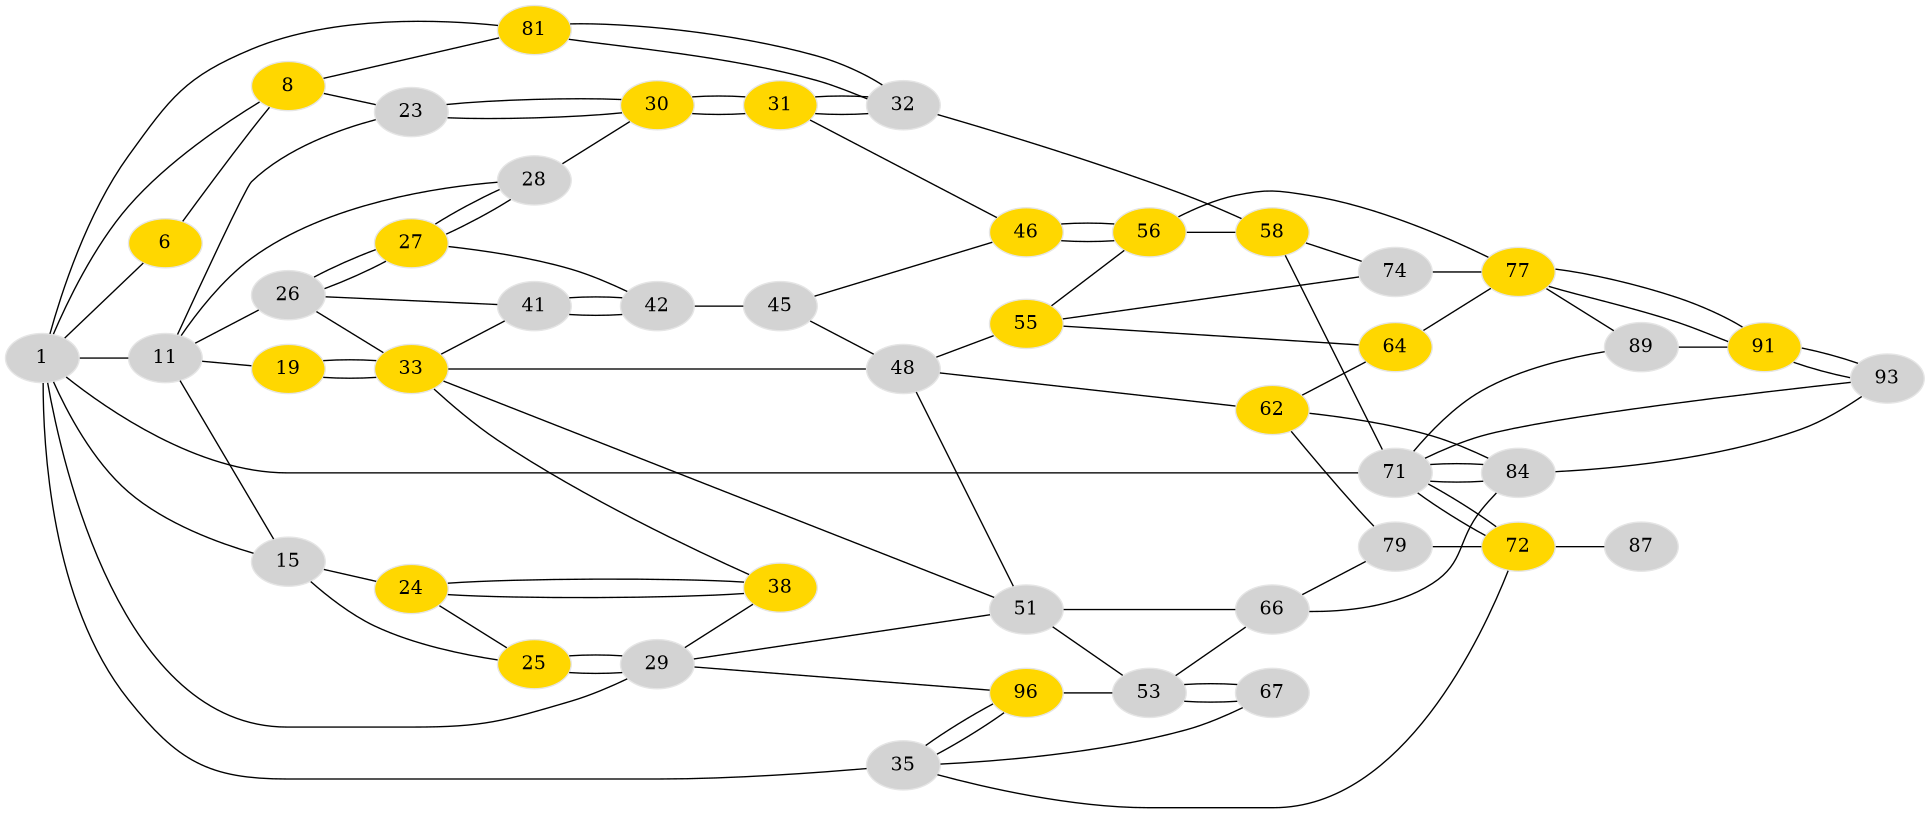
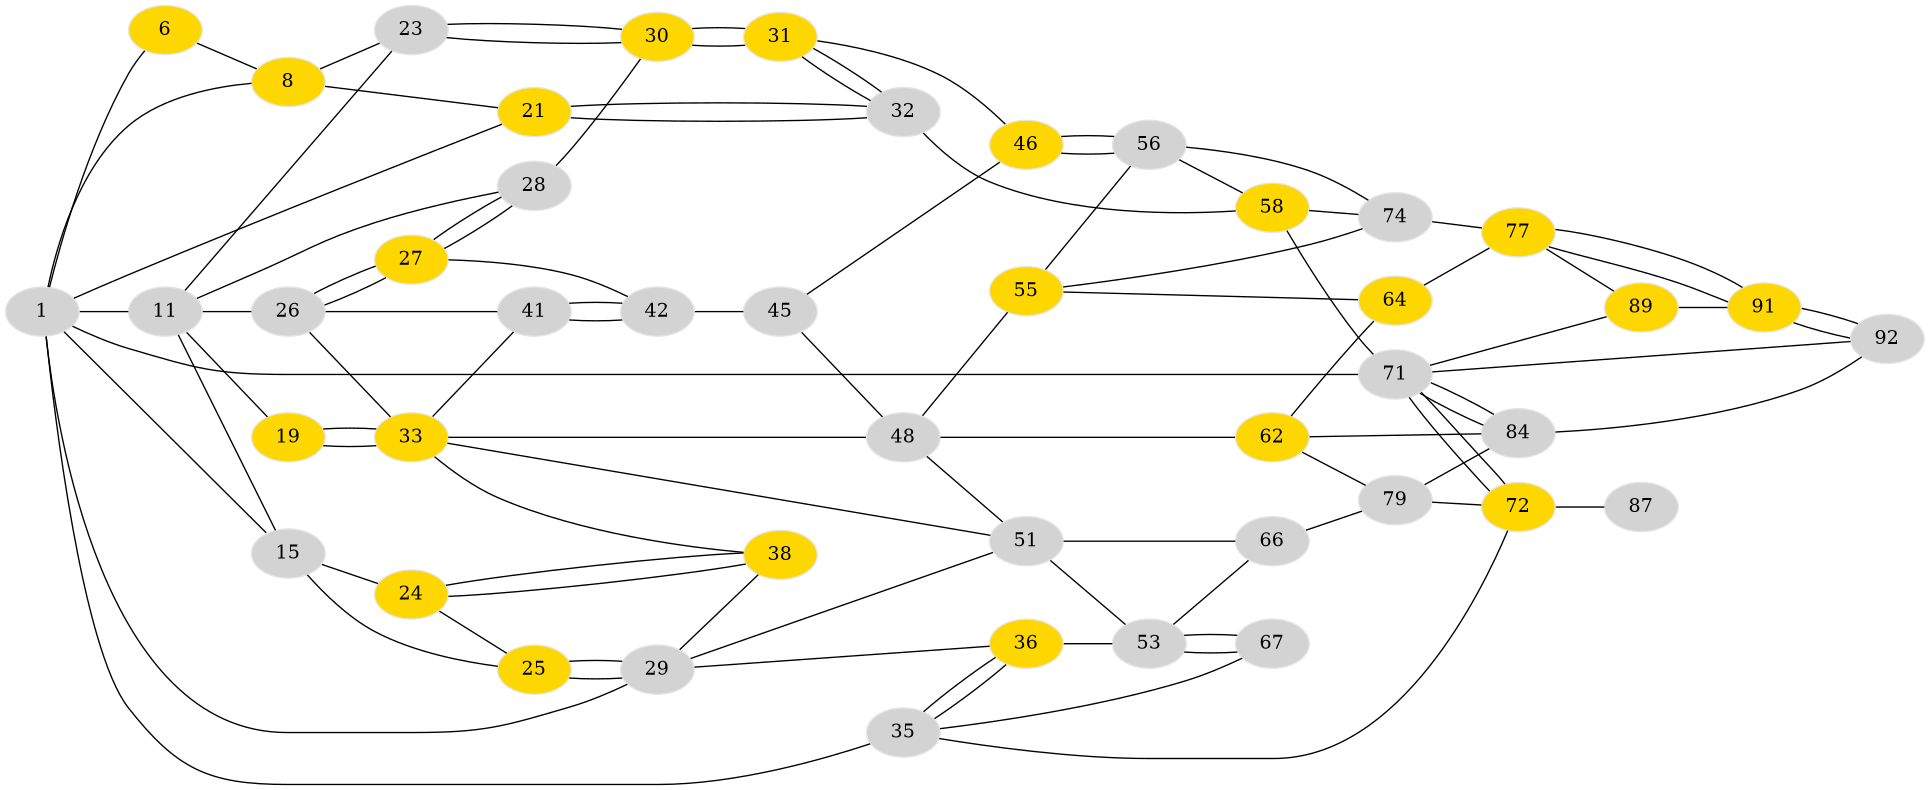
(534, 30) -> (534, 112)
(1336, 201) -> (1281, 163)
(1149, 232) -> (1149, 145)
(1641, 347) -> (1641, 308)
(1887, 379) -> (1887, 339)
(1426, 587) -> (1455, 468)
(1026, 693) -> (1026, 644)
